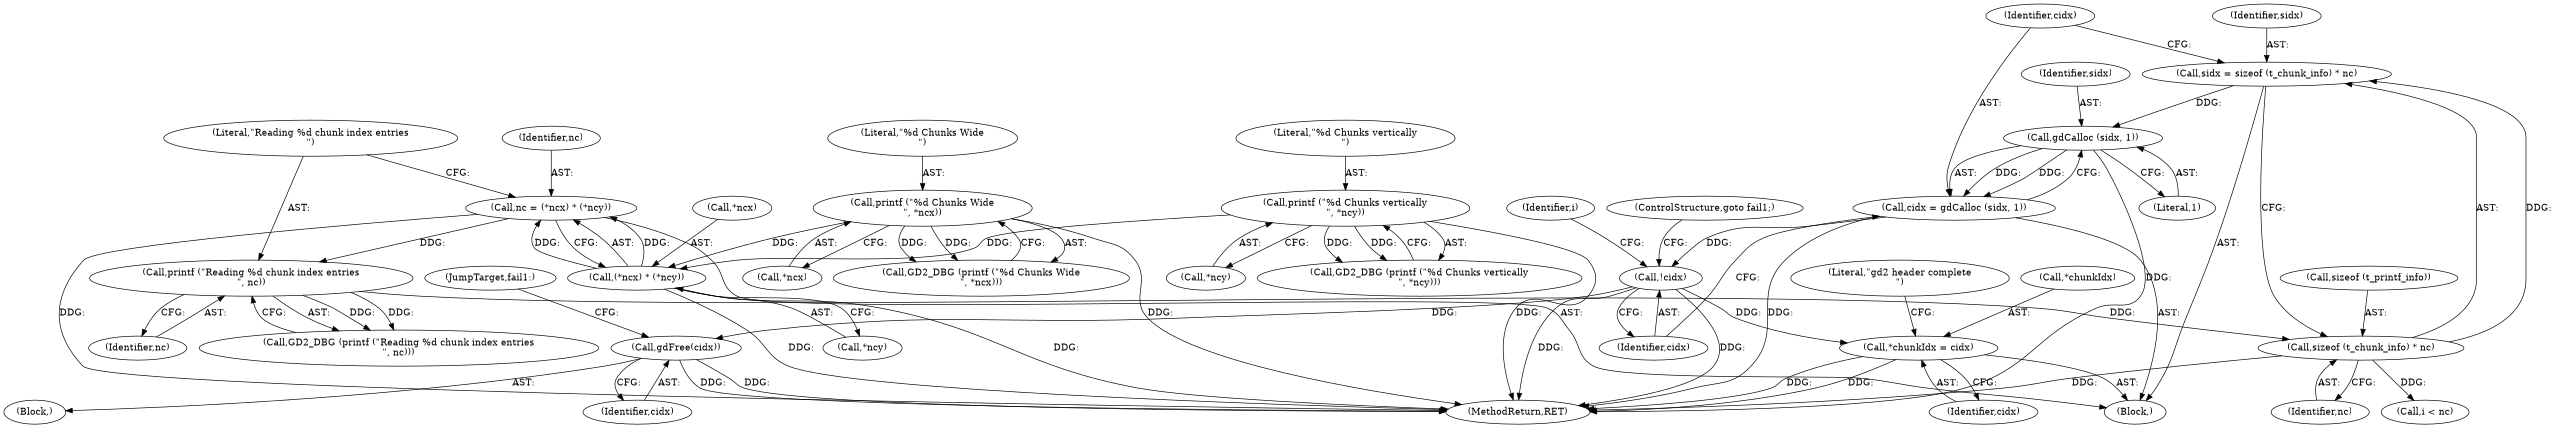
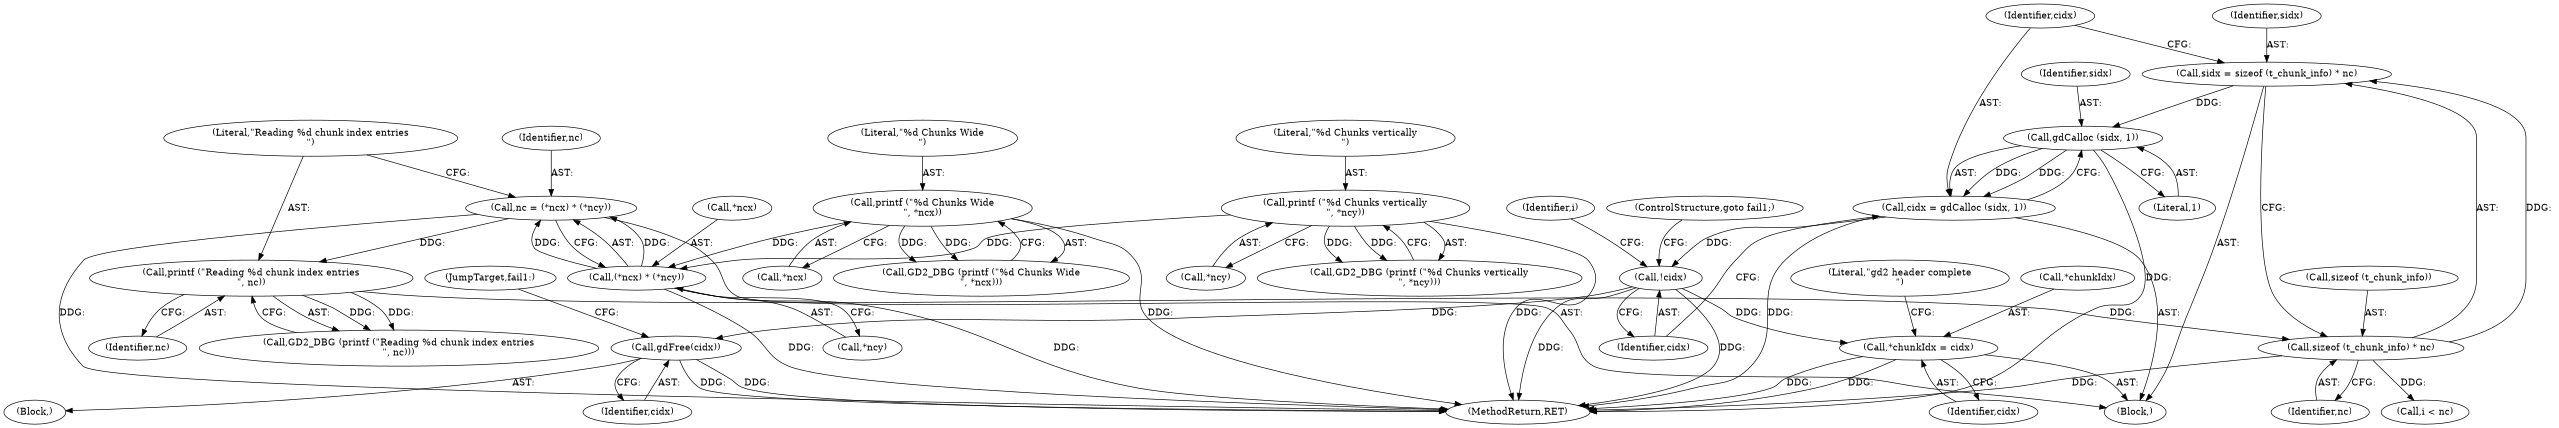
(2369, 278) -> (2369, 278)
